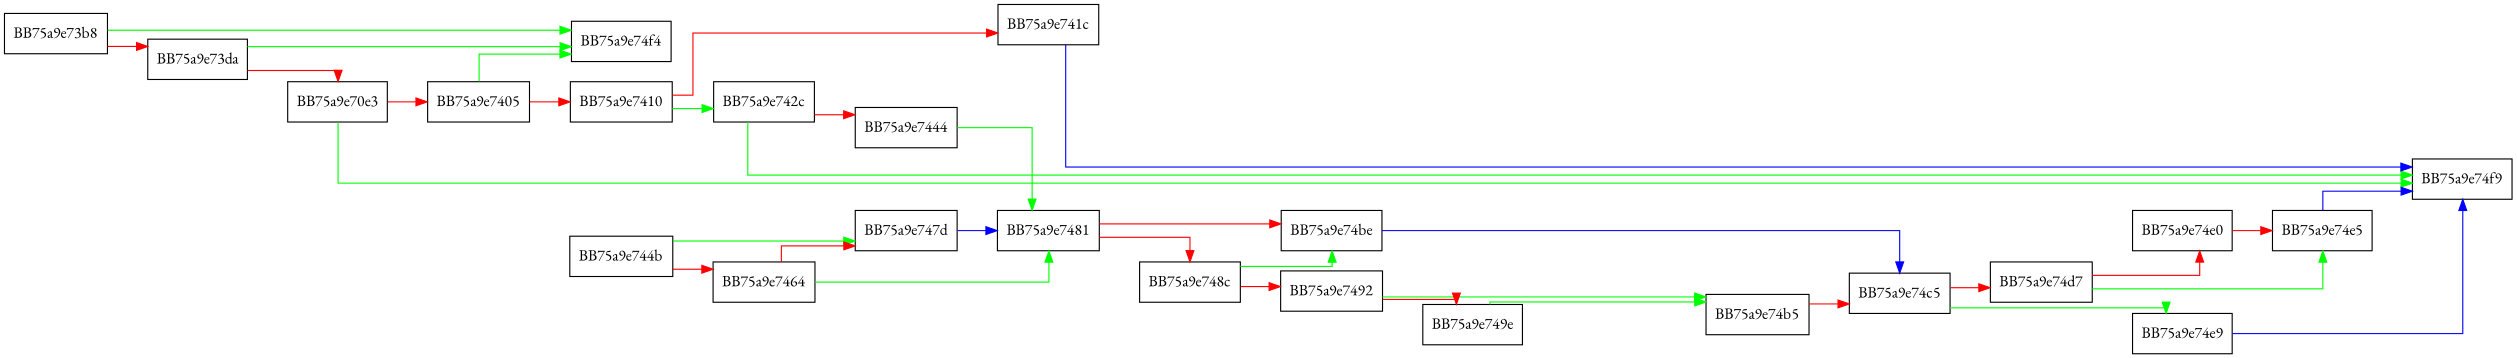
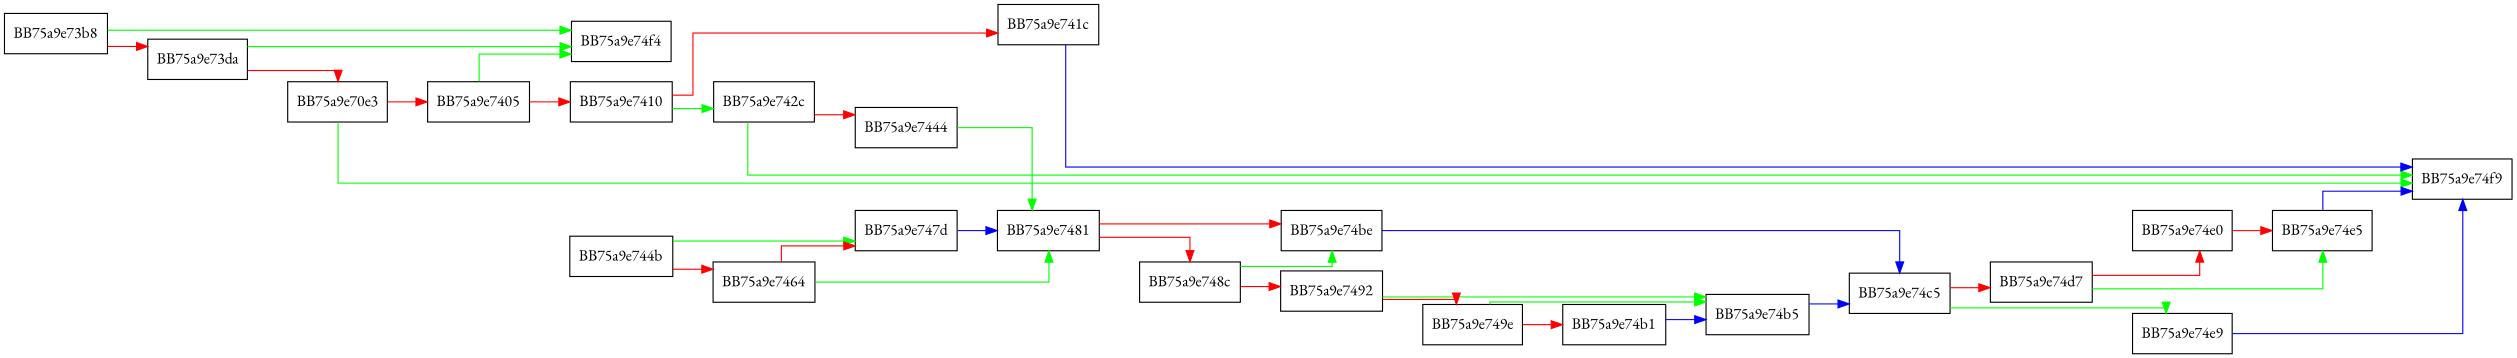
(1824, 304) -> (1824, 304)
none -> (1614, 325)
